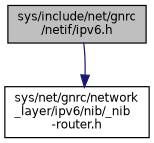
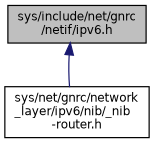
(85, 59) -> (69, 71)
